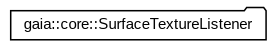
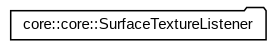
(138, 25) -> (138, 25)
